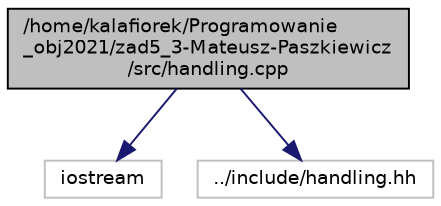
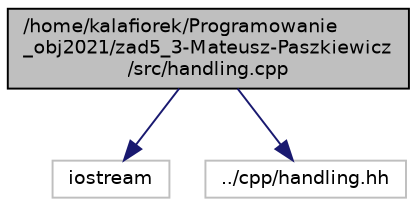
(315, 179) -> (306, 179)
